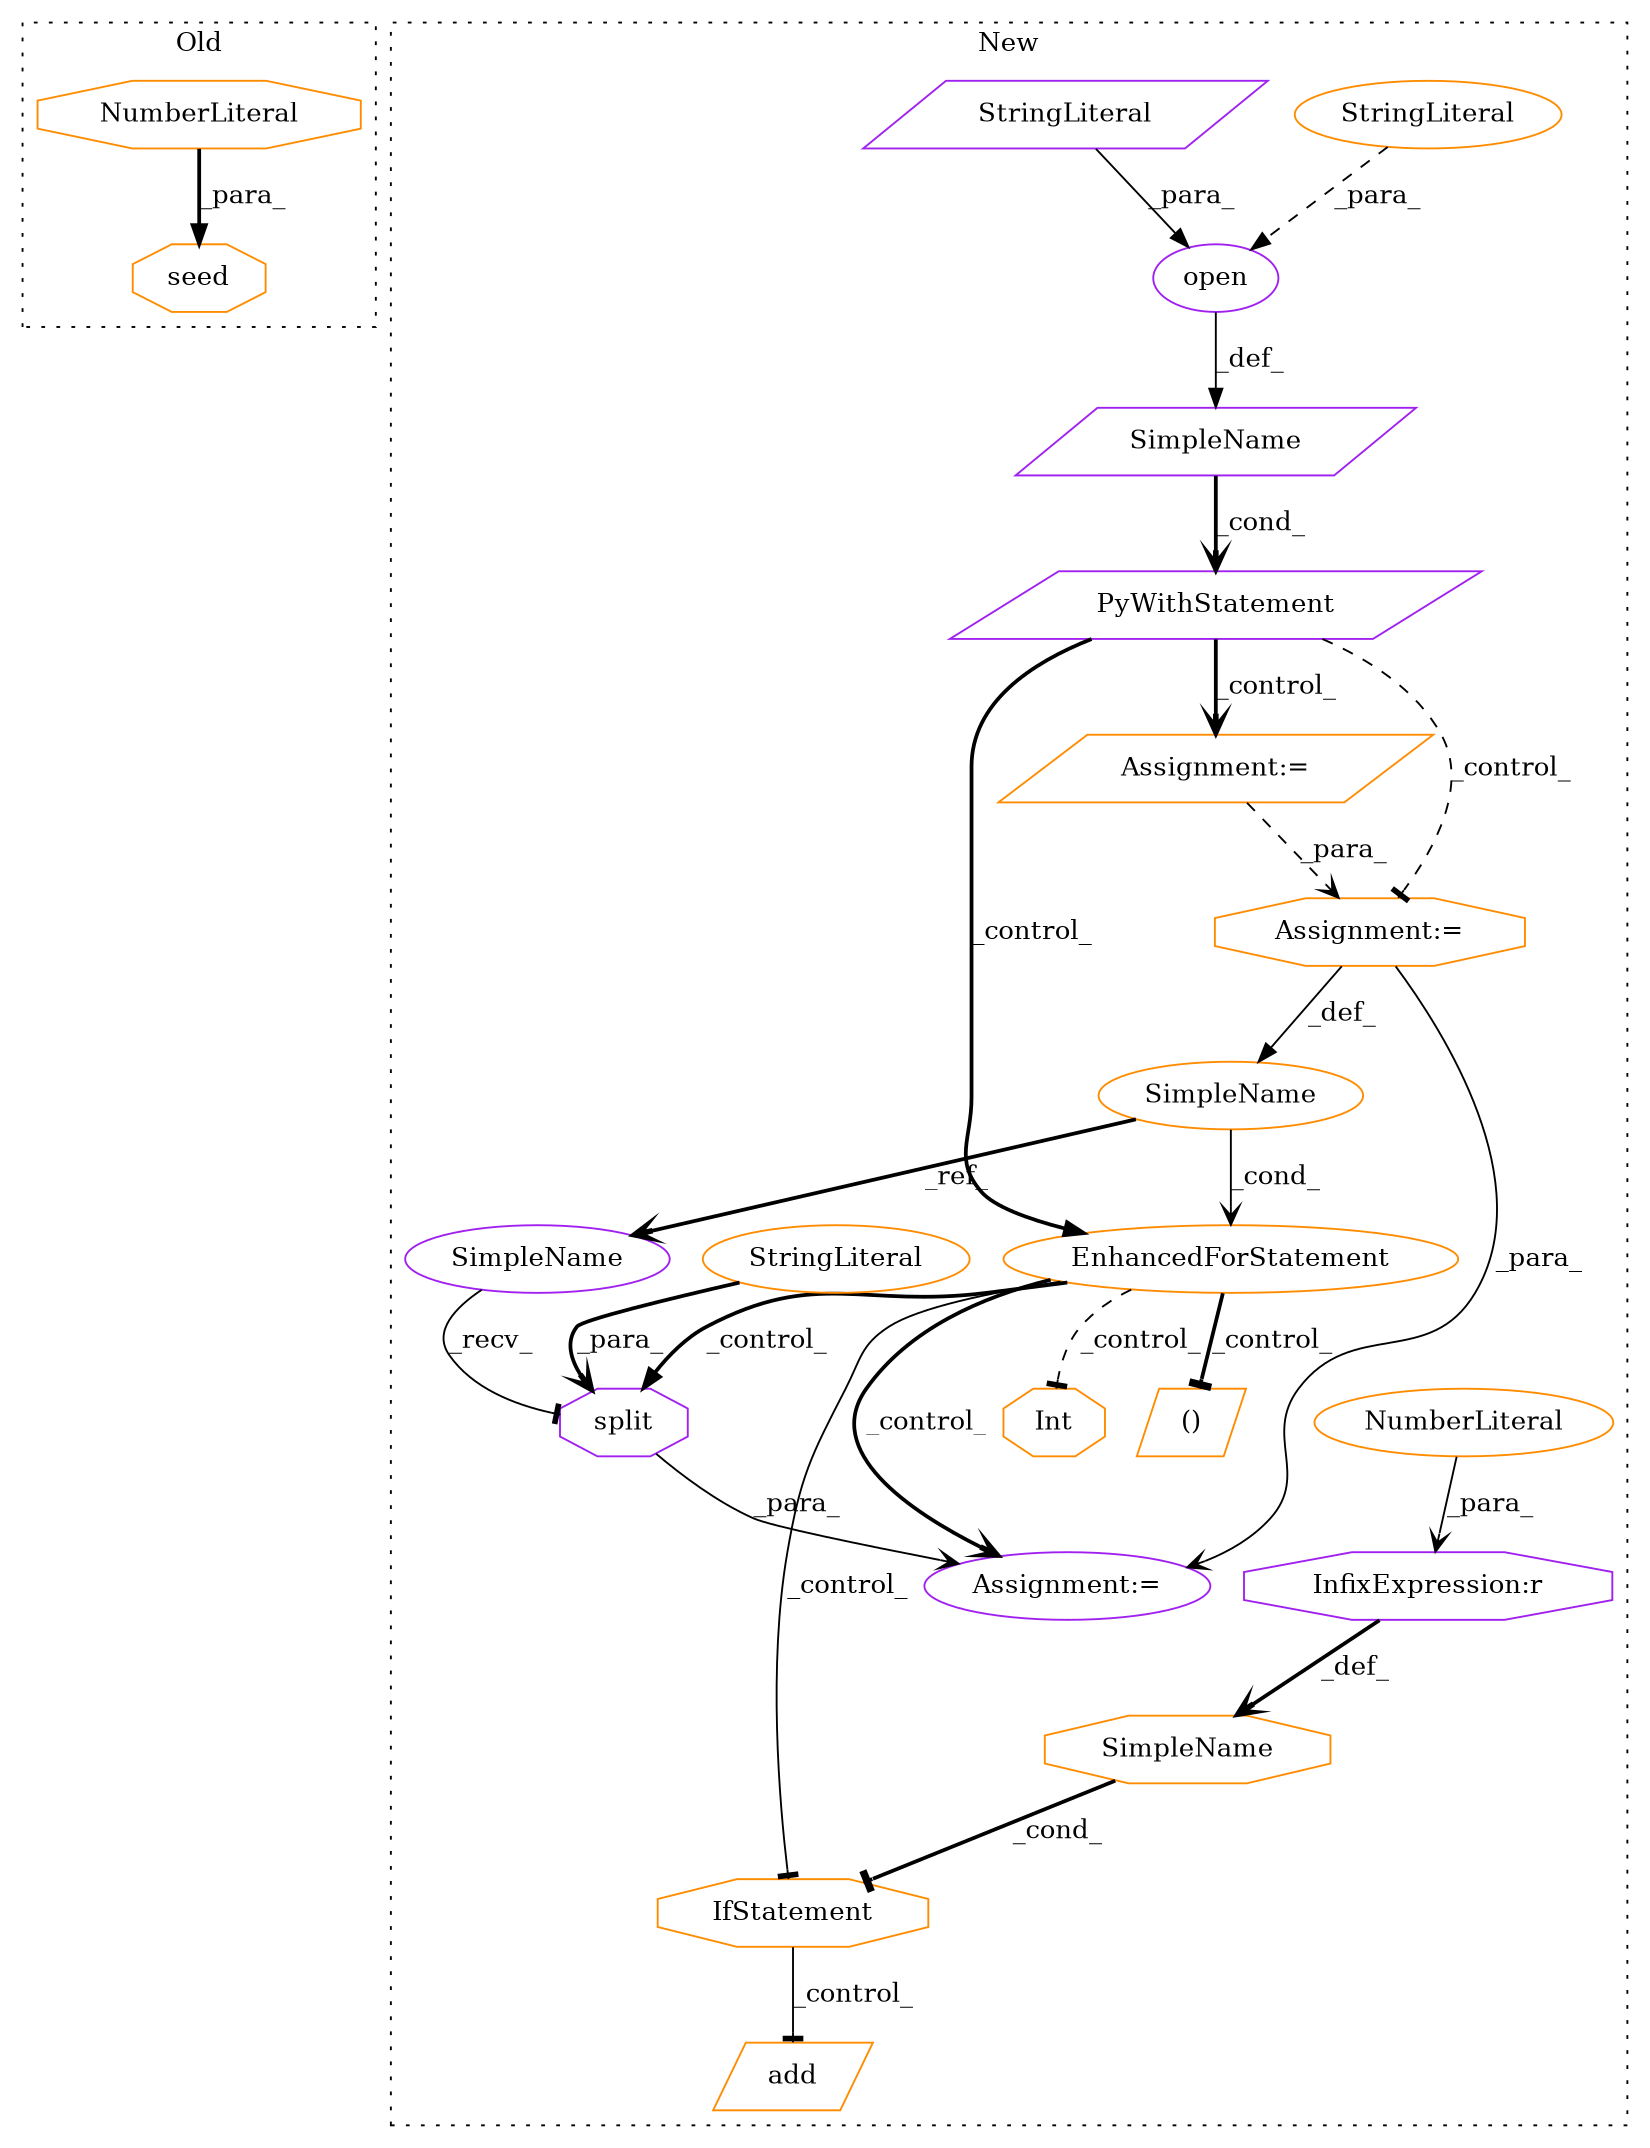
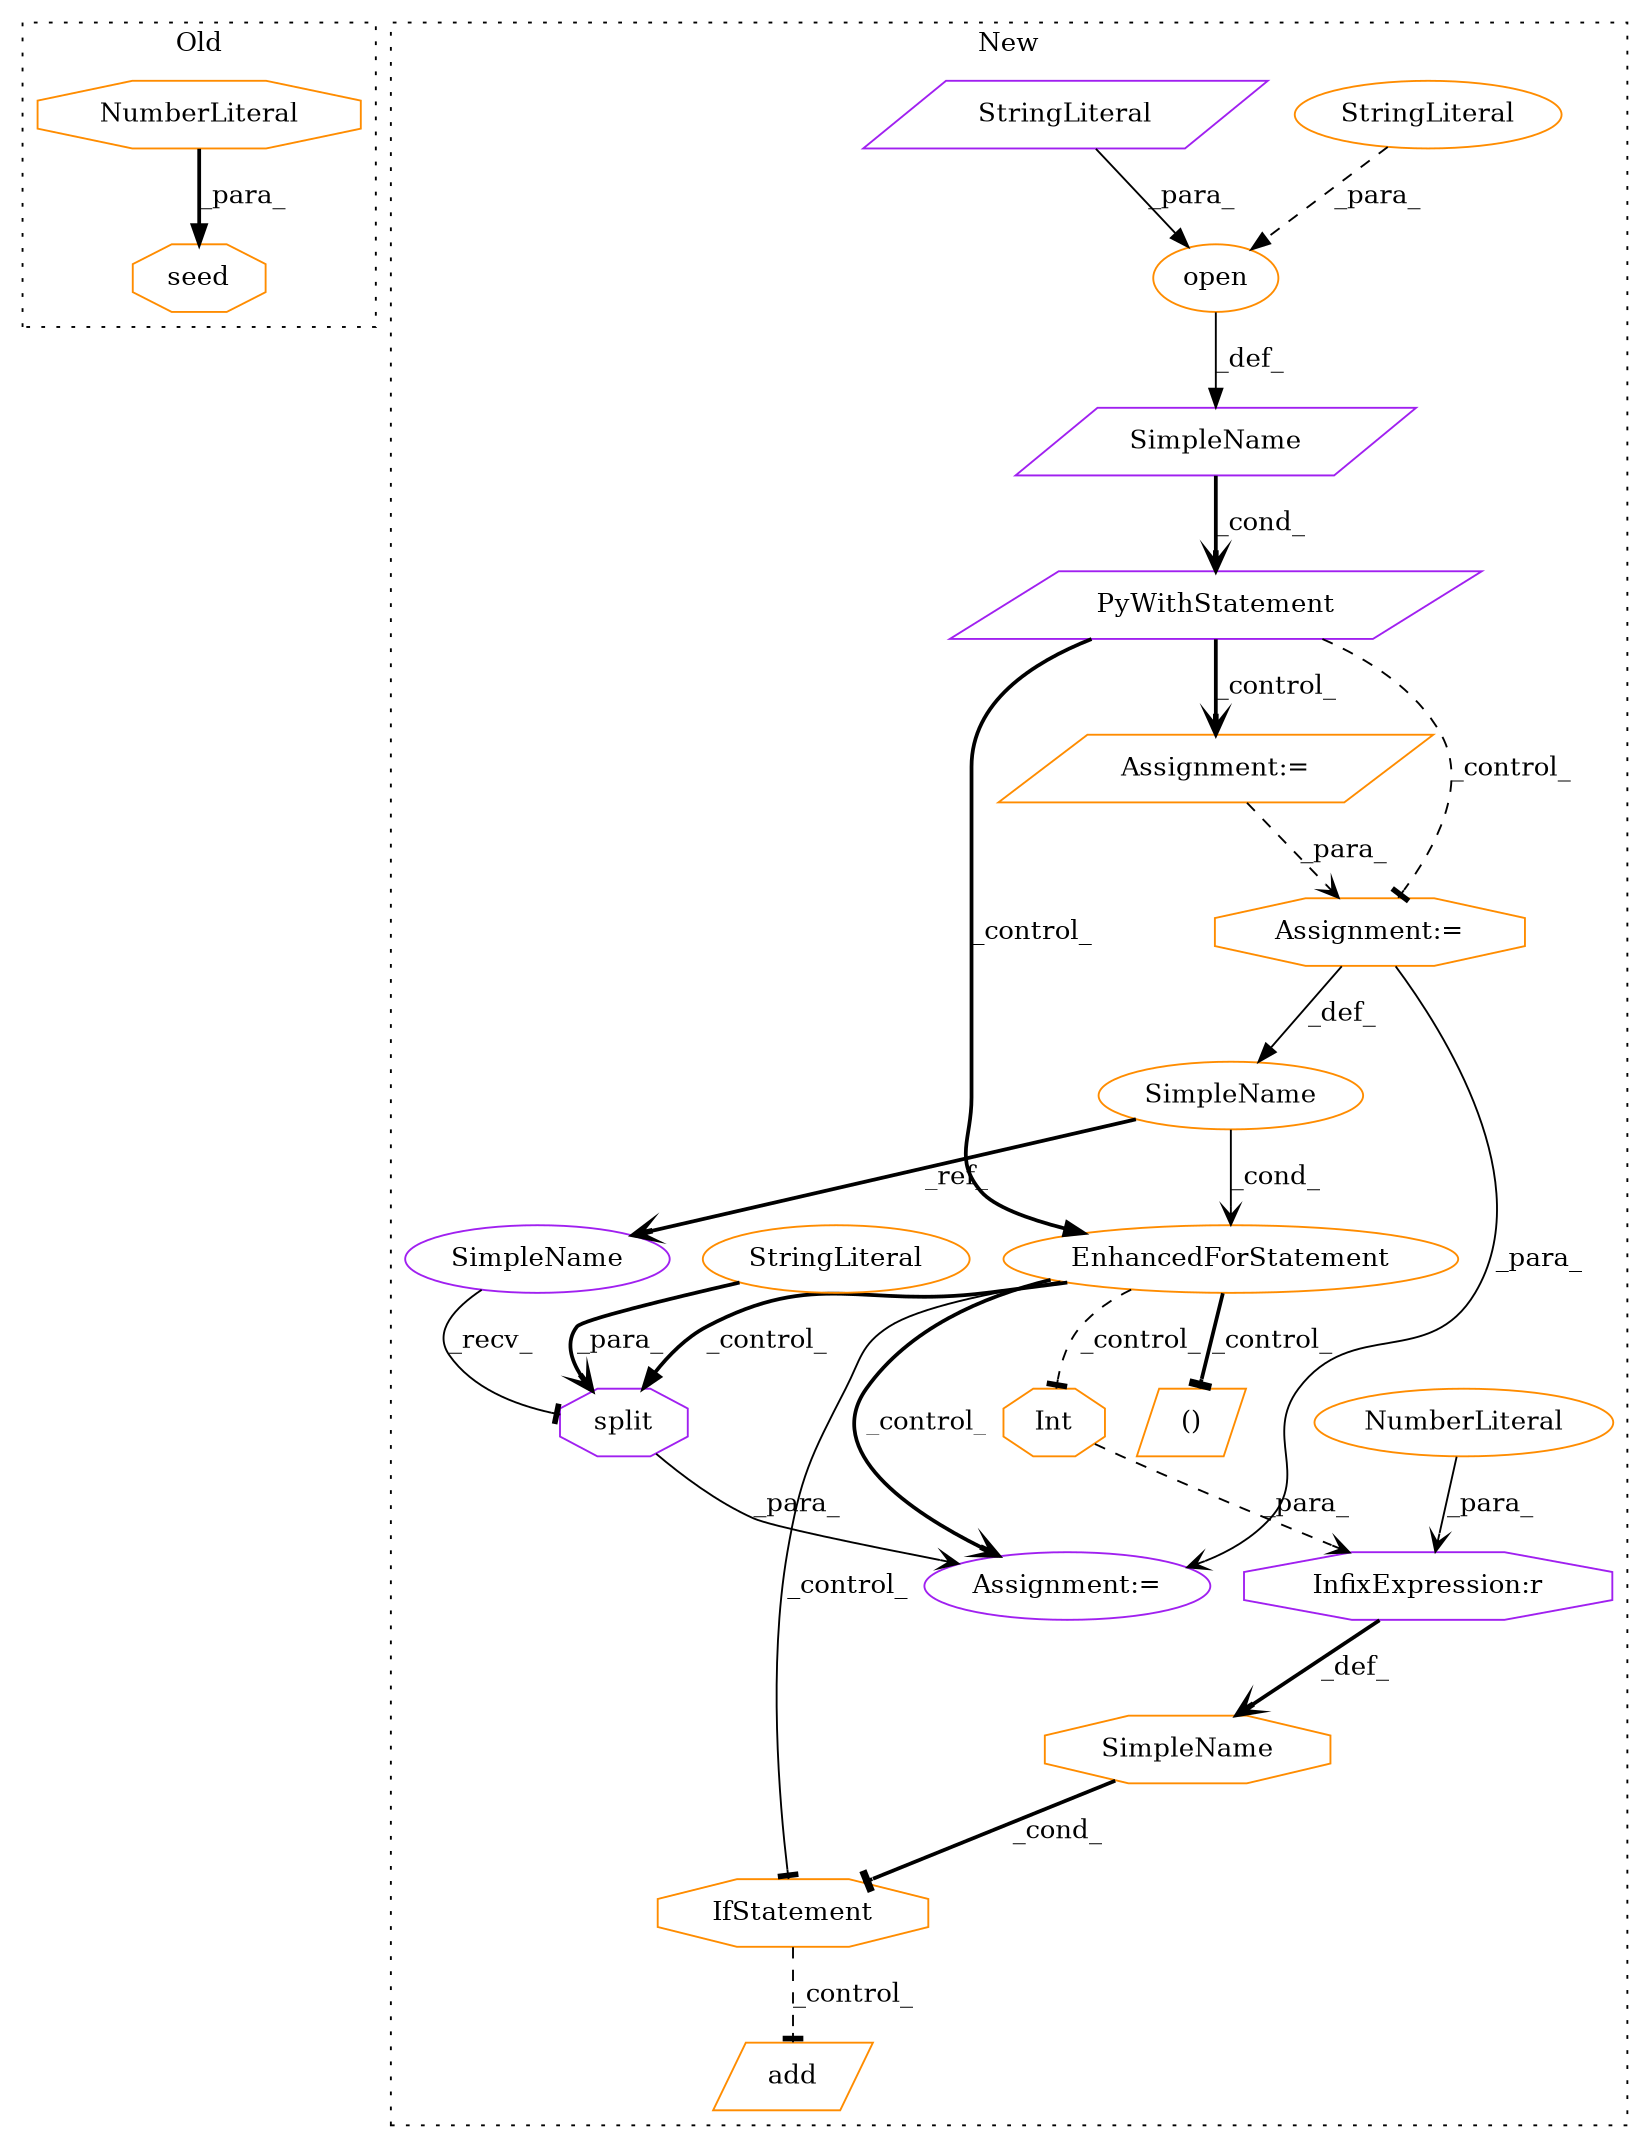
(1216, 278) -> (1216, 278)
none -> (1213, 1496)
(793, 1990) -> (793, 1990)
